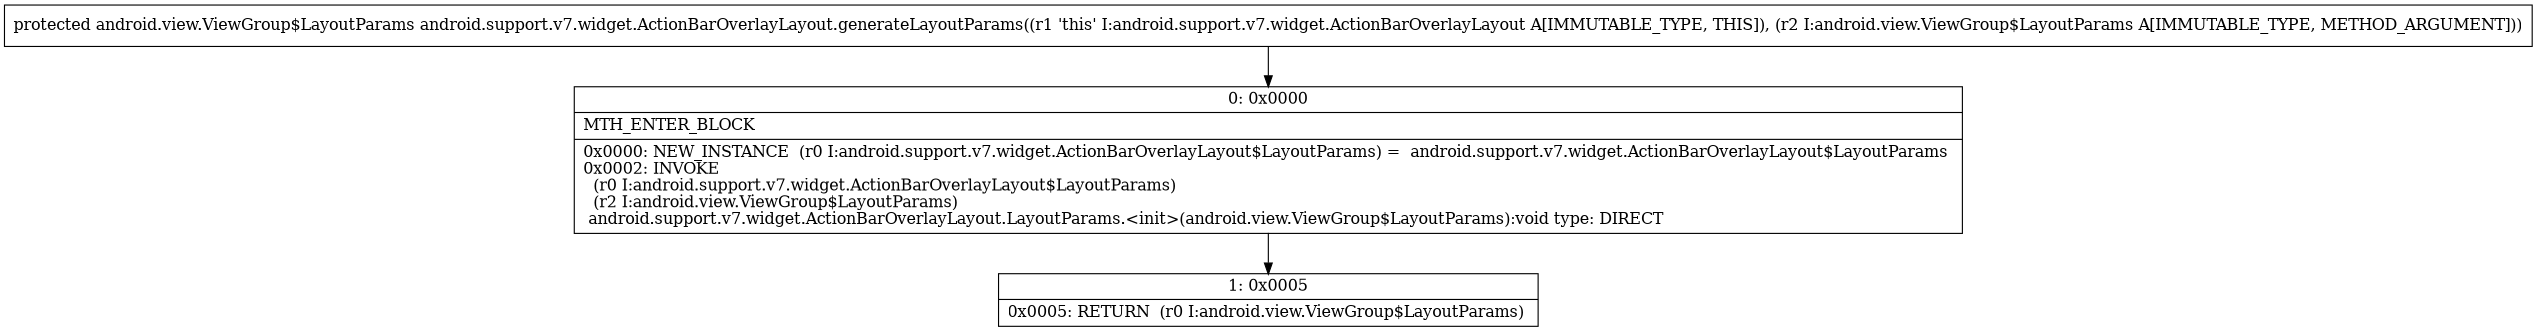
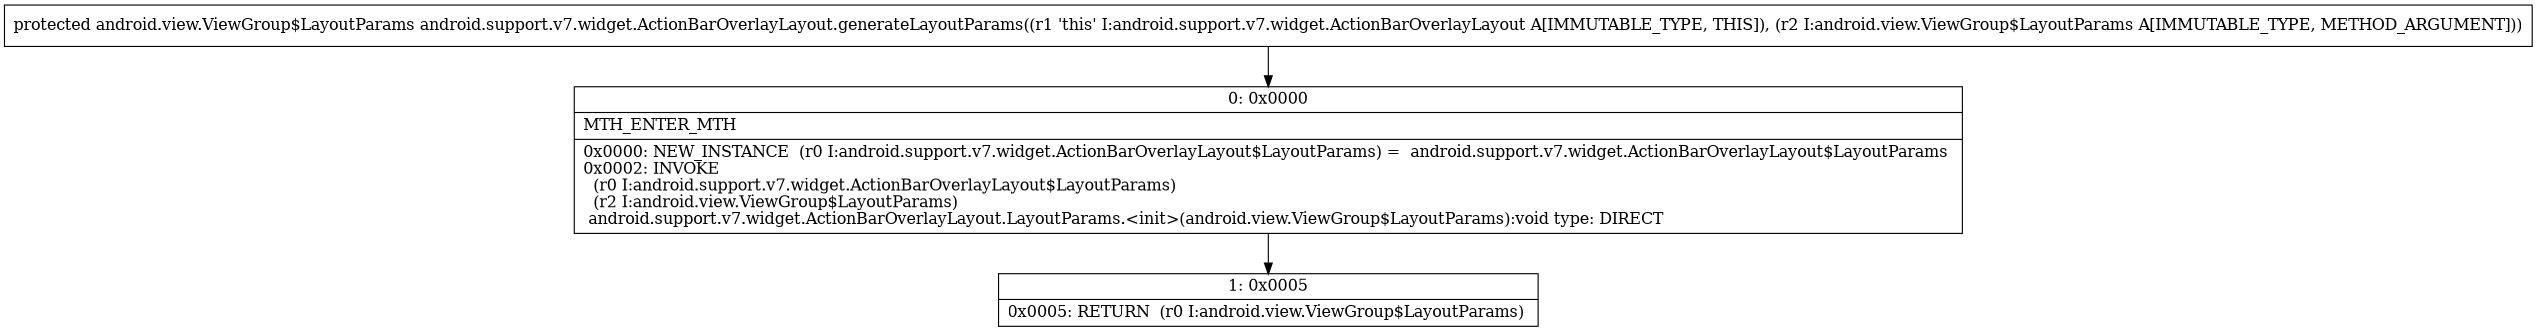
(669, 125) -> (660, 125)
